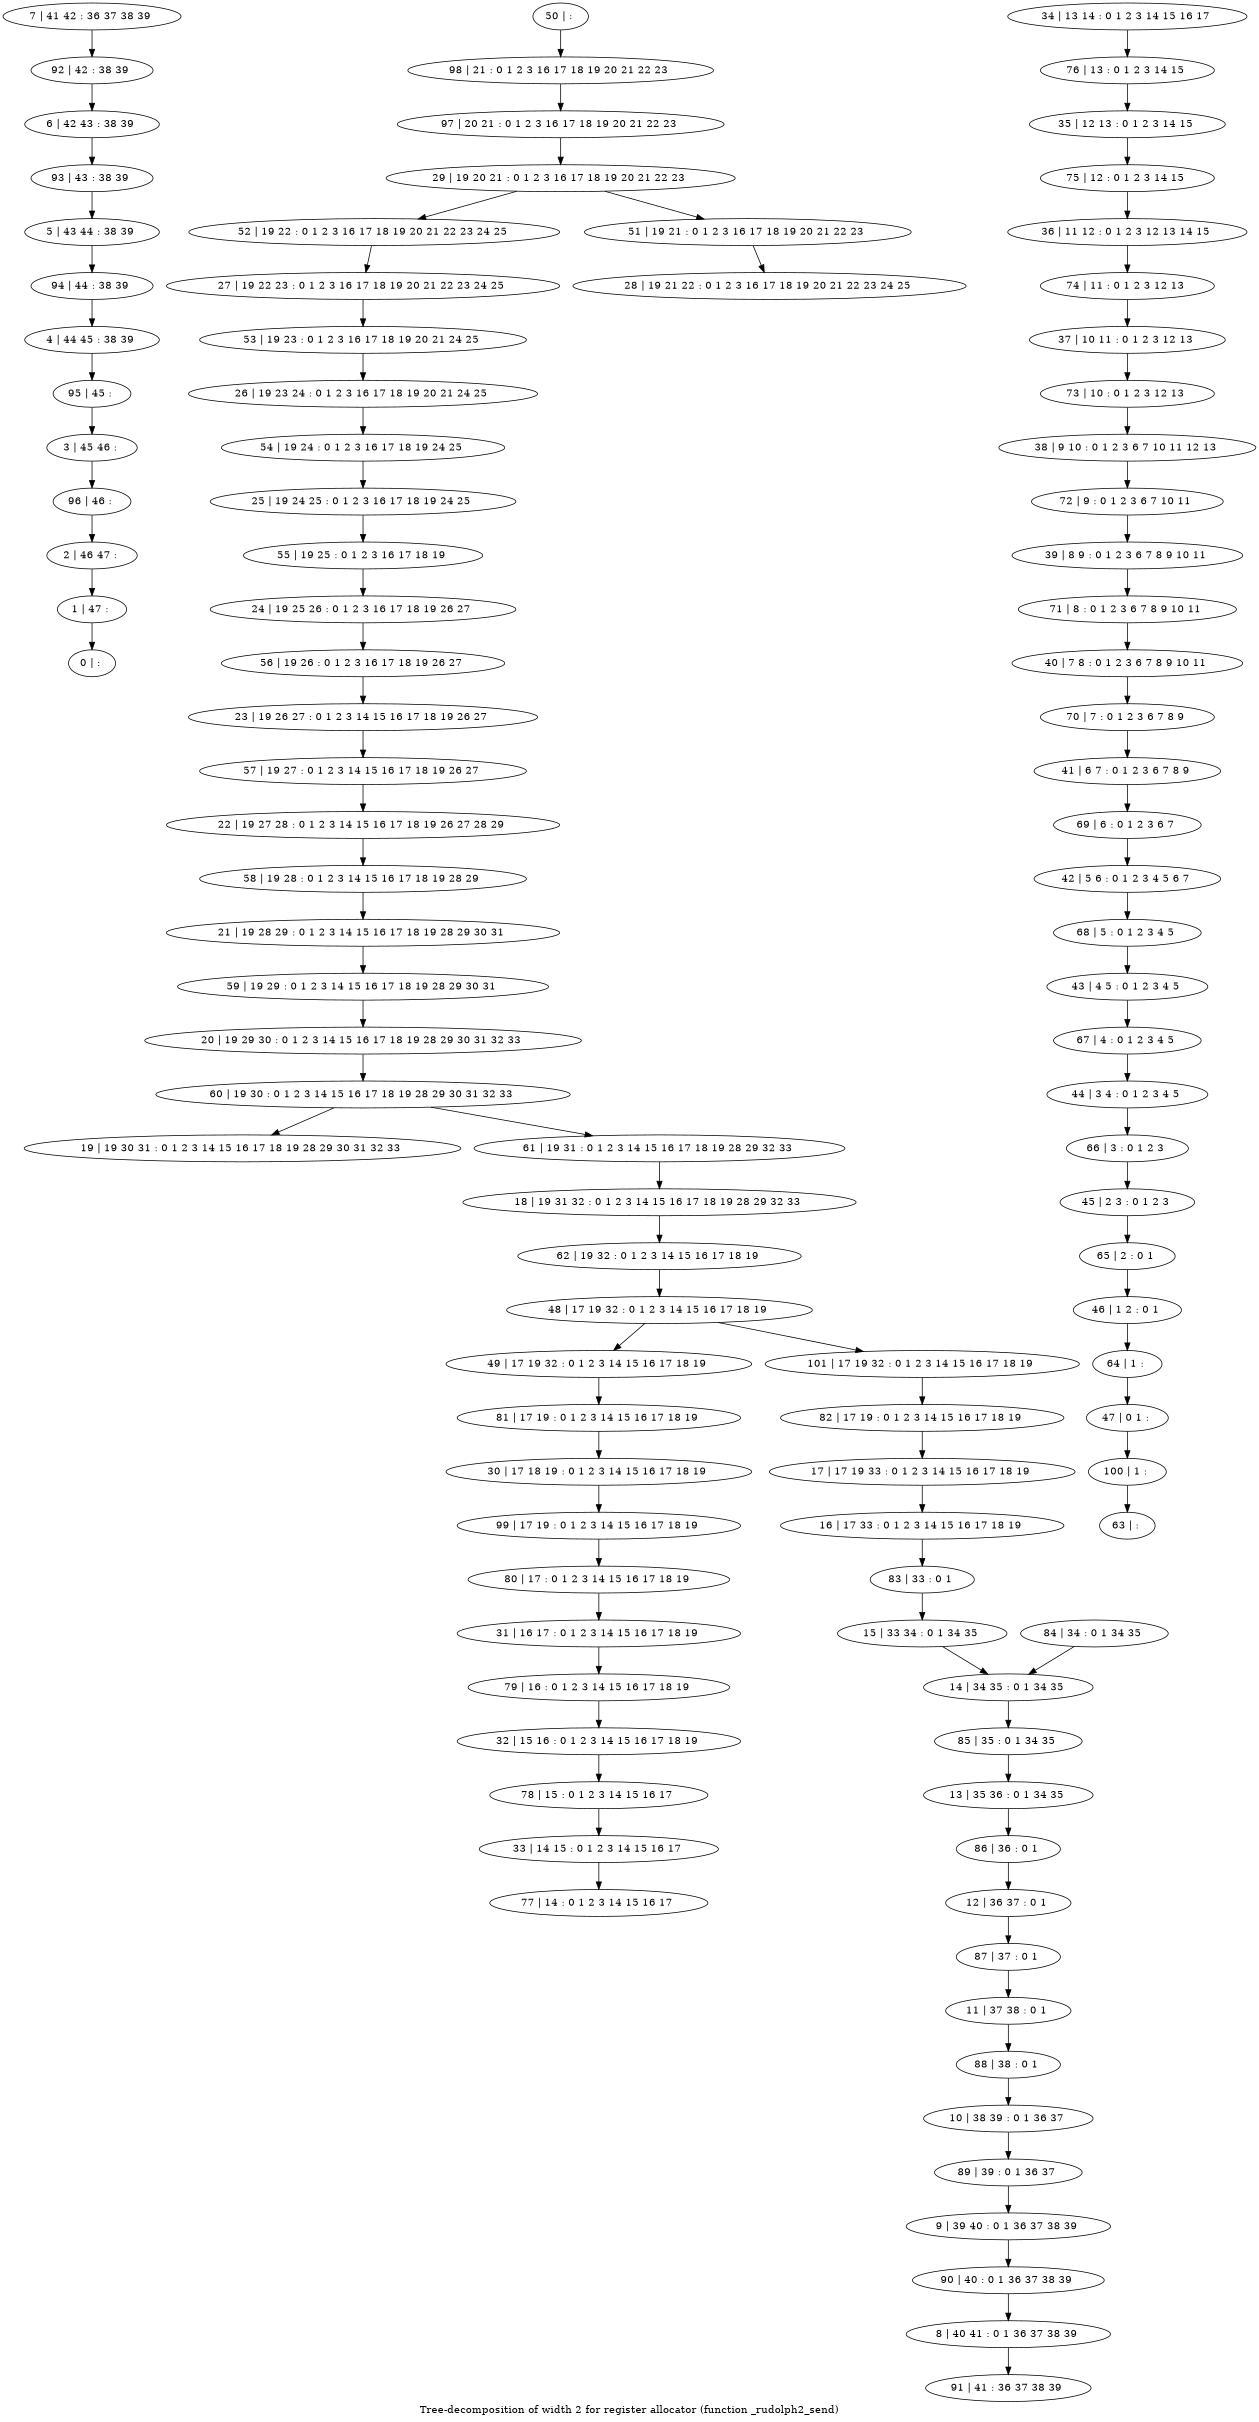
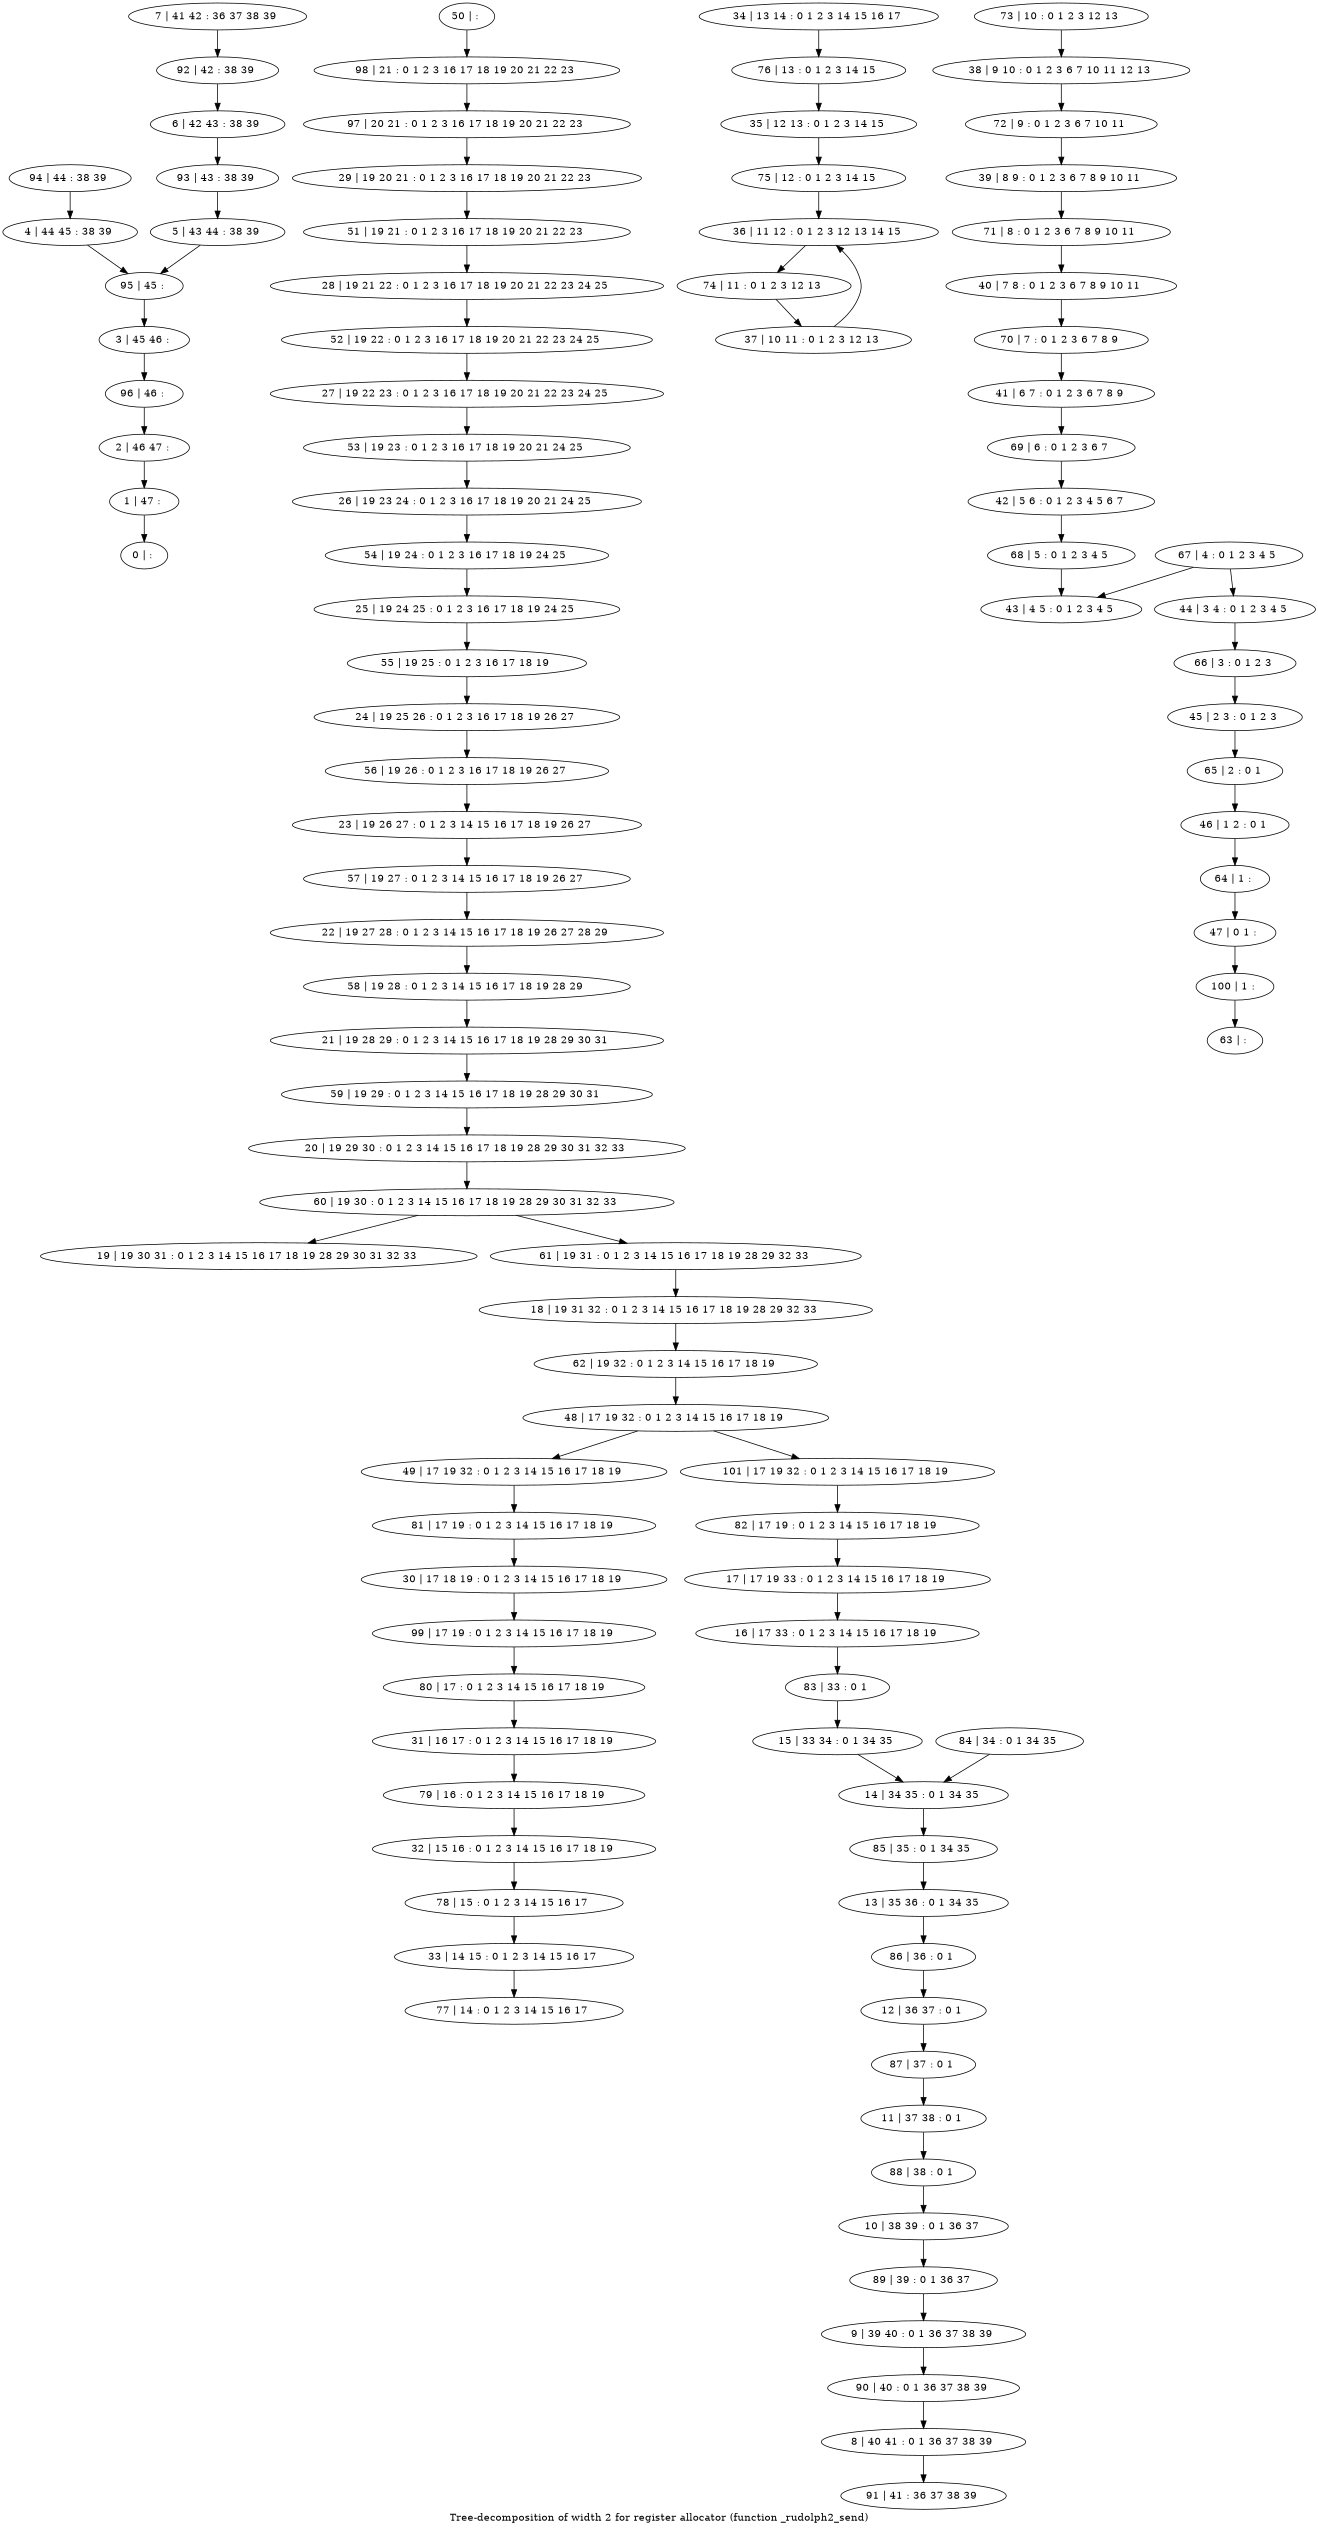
(471, 204) -> (467, 309)
(92, 255) -> (183, 257)
(1127, 363) -> (861, 291)
(1127, 1010) -> (1149, 581)
